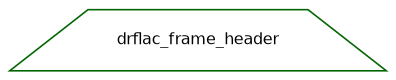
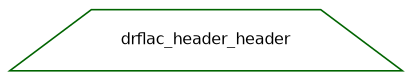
(198, 40) -> (206, 40)
